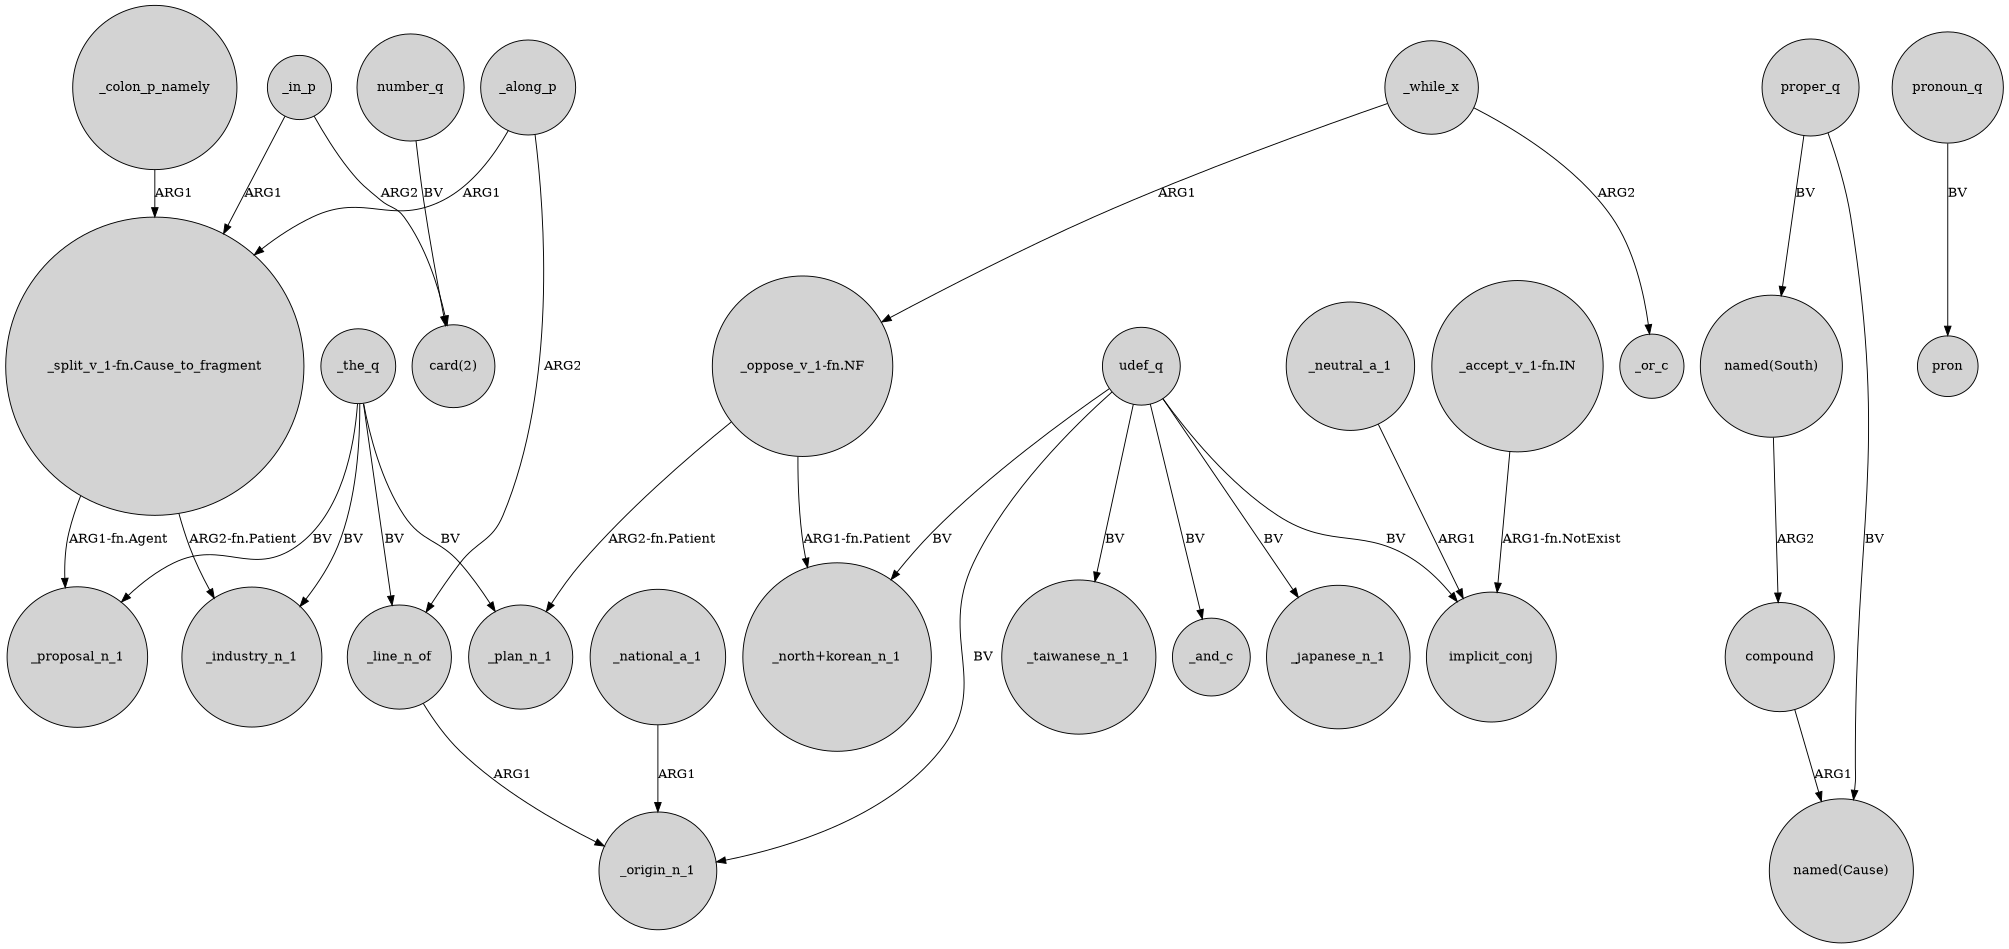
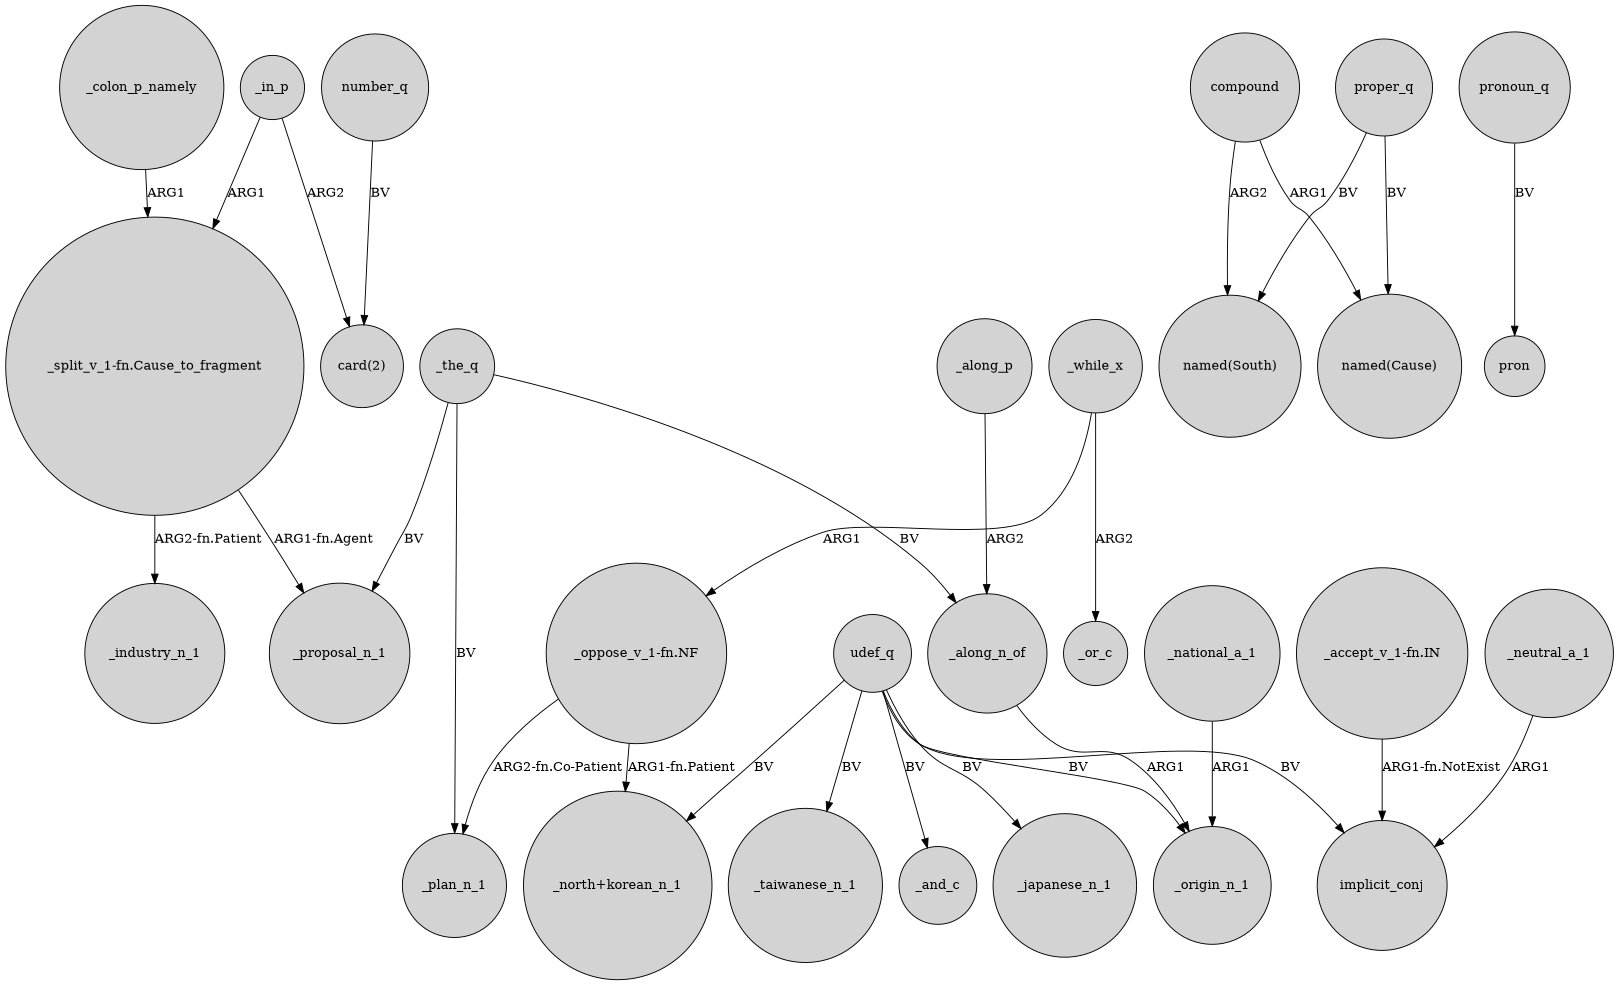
(411, 210) -> none
(350, 506) -> none
(1776, 515) -> (1228, 213)
(662, 539) -> (558, 768)
(399, 657) -> (987, 653)
